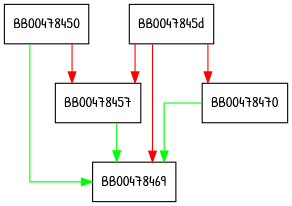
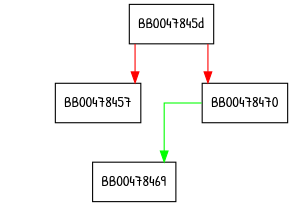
(47, 24) -> none
(153, 98) -> none
(117, 137) -> none
